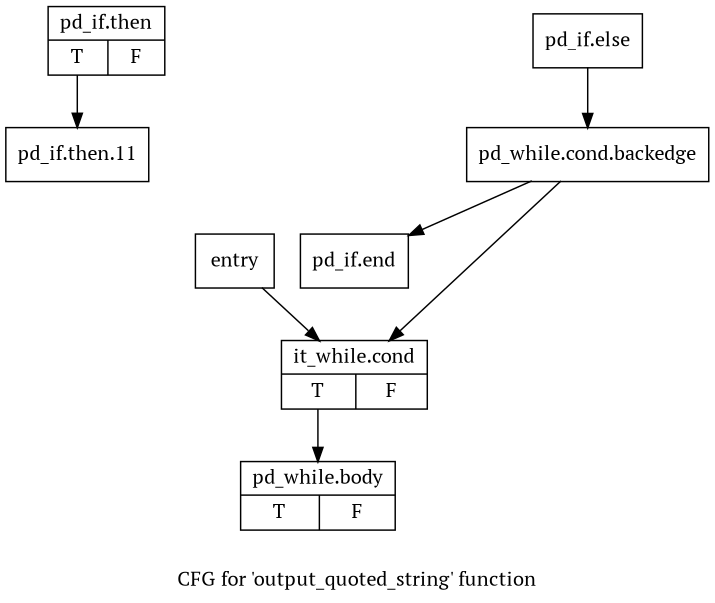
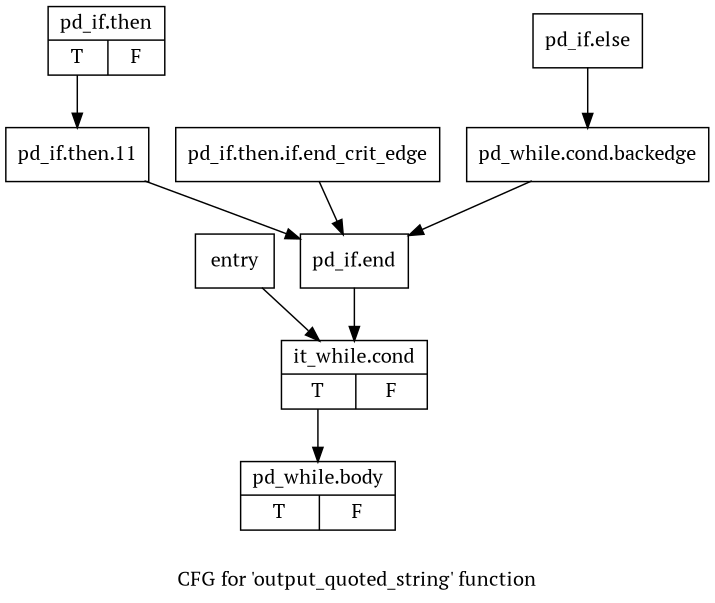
none -> (308, 155)
none -> (215, 207)
(481, 256) -> (354, 307)
